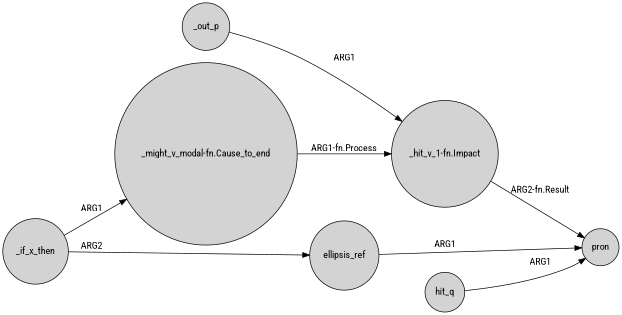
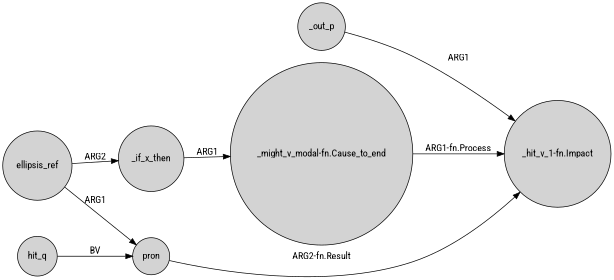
(535, 208) -> (352, 274)
(186, 253) -> (92, 162)
(540, 262) -> (95, 251)
